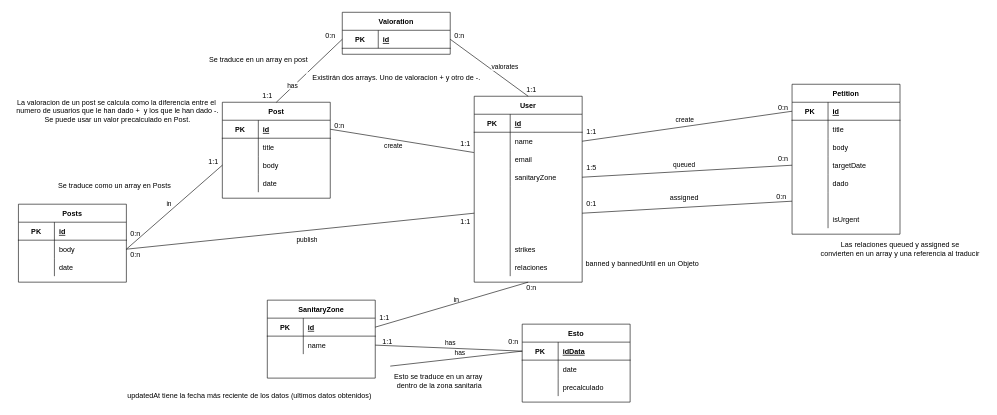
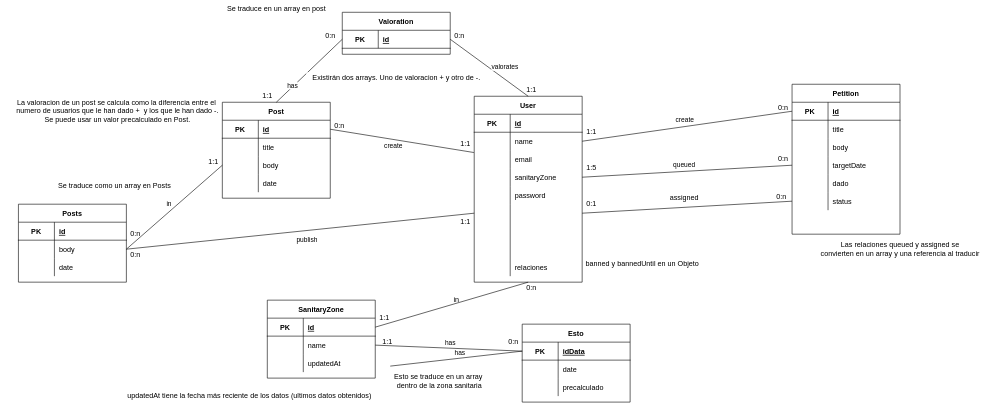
(258, 60) -> (276, 9)
none -> (546, 195)
none -> (864, 201)
(864, 219) -> none
(546, 249) -> none
none -> (339, 363)
